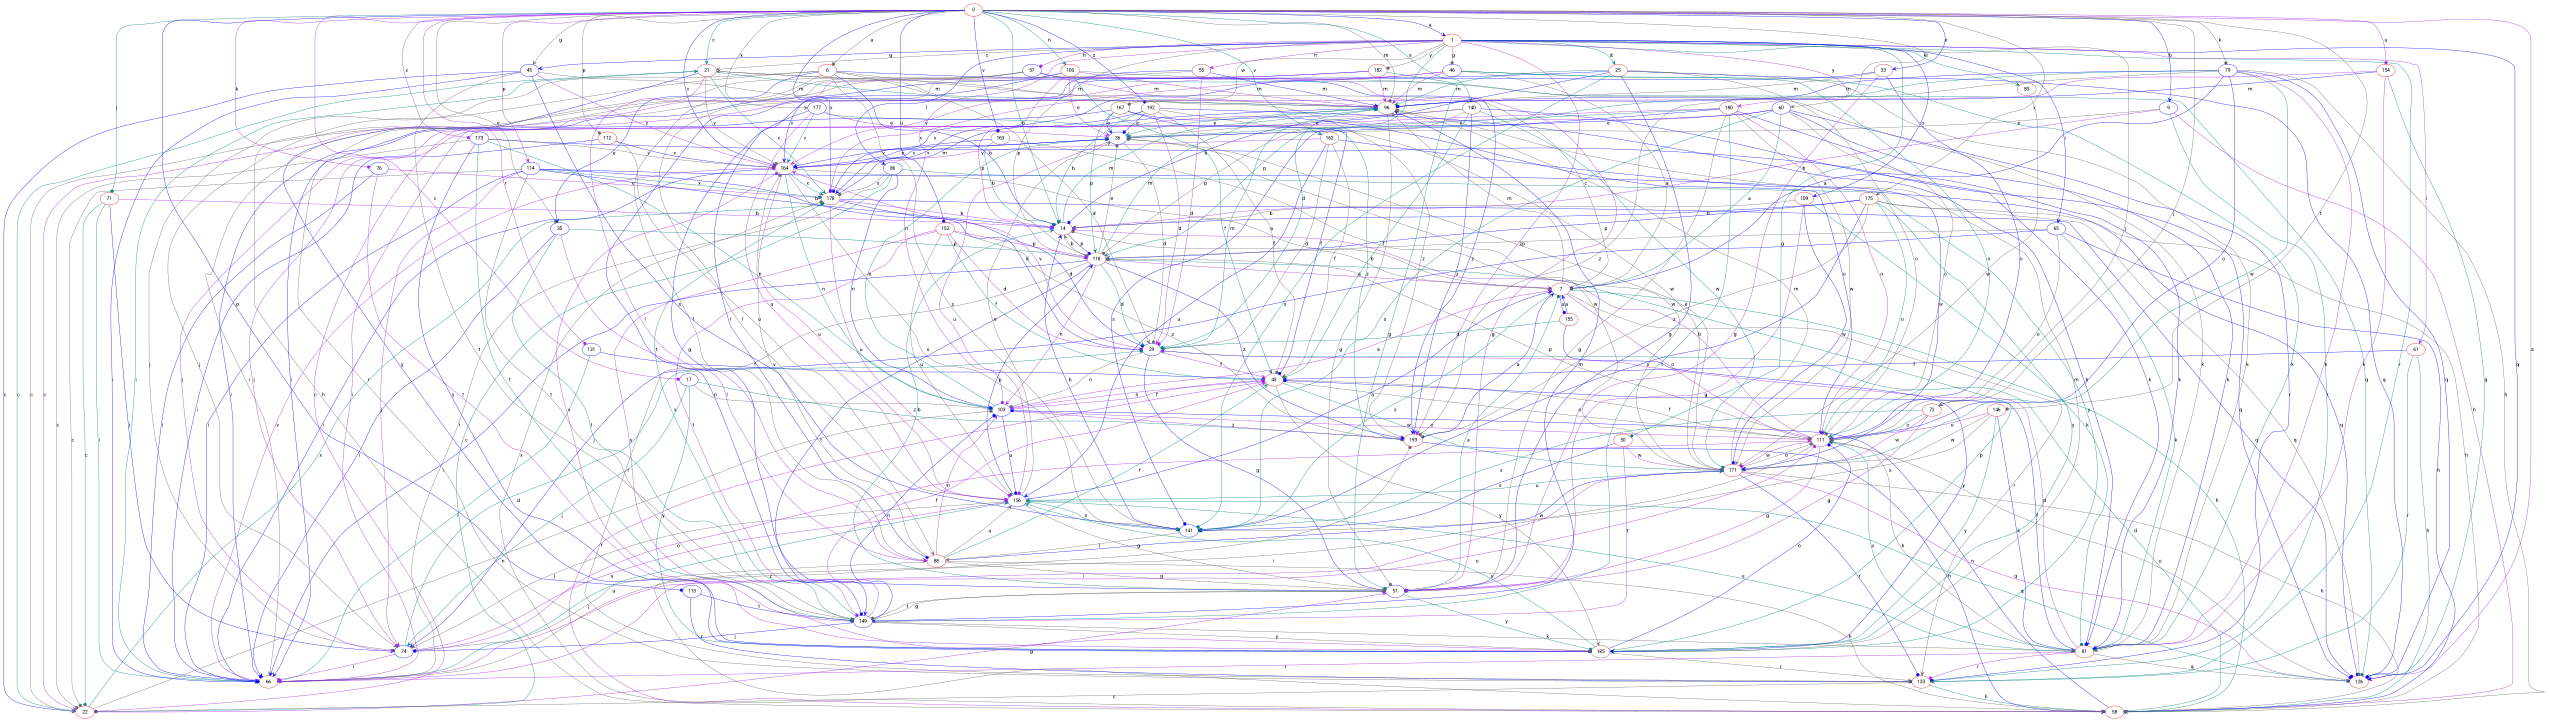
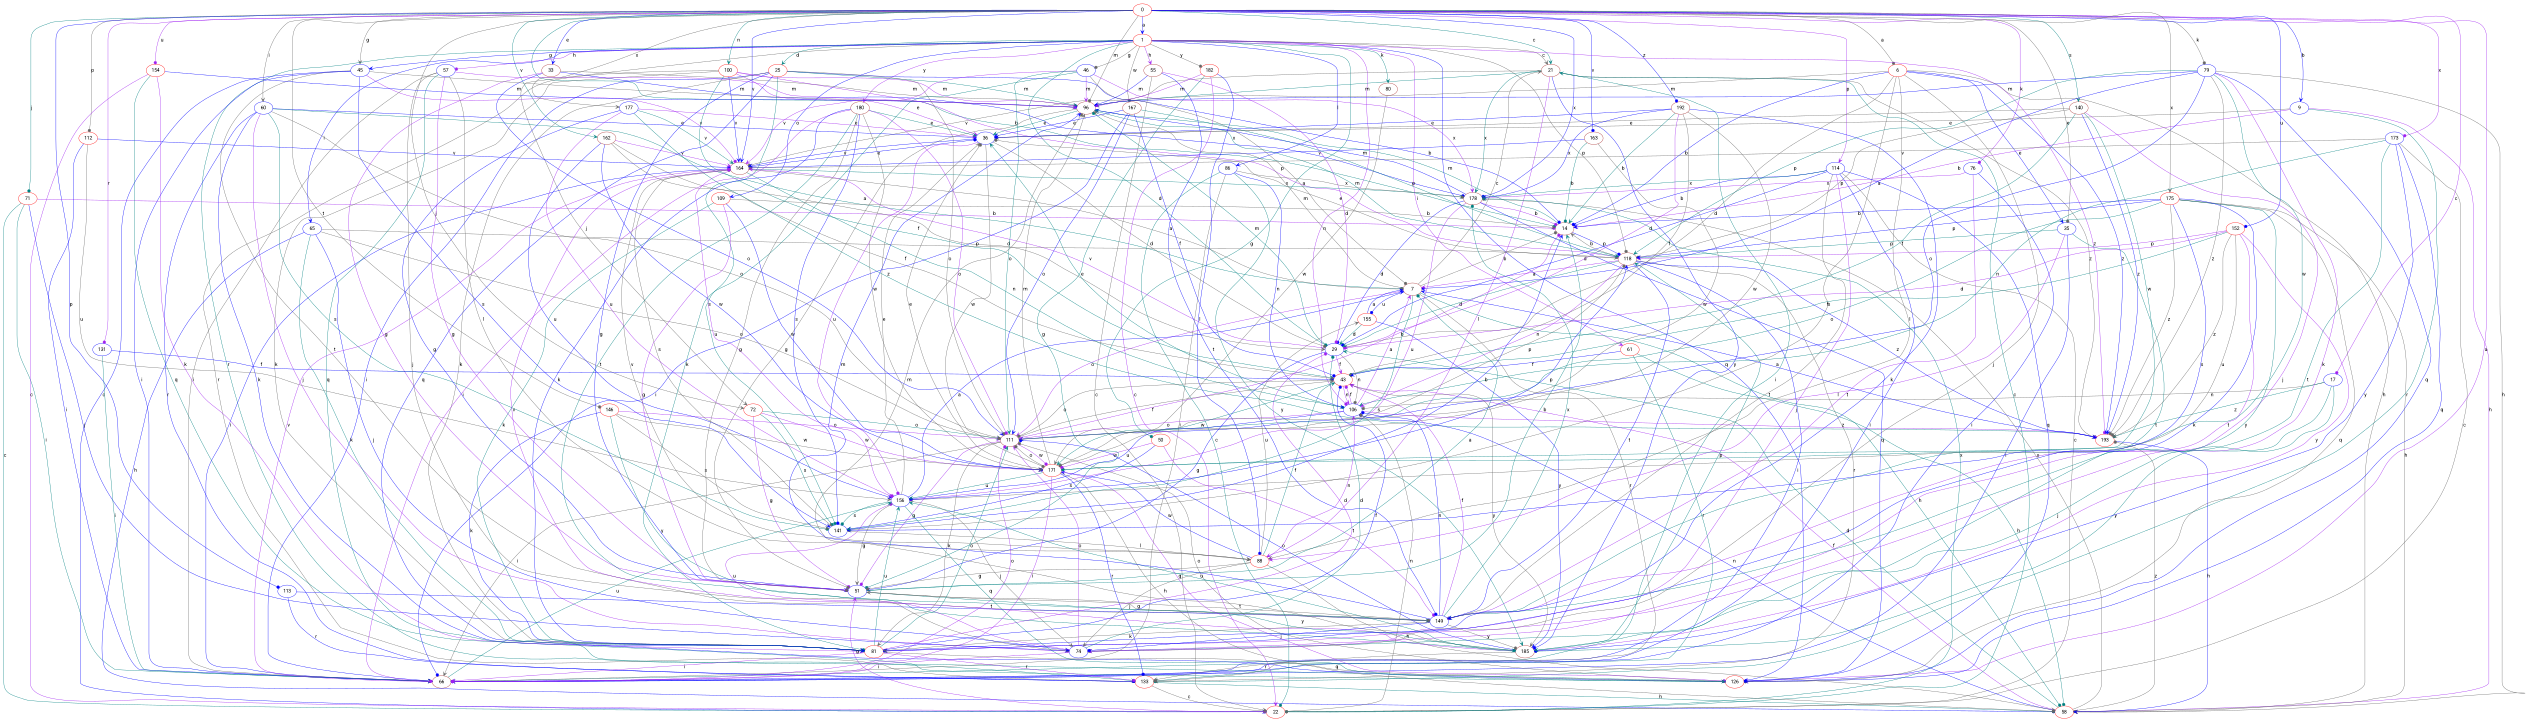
(1992, 196) -> (1701, 578)
(1001, 410) -> (1353, 410)
(977, 534) -> (1261, 414)
